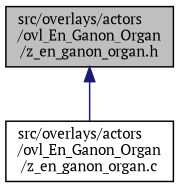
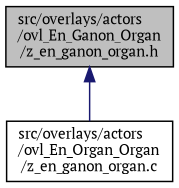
(90, 151) -> (90, 151)
